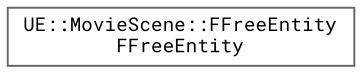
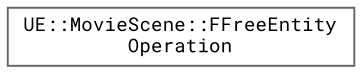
(181, 37) -> (181, 37)
